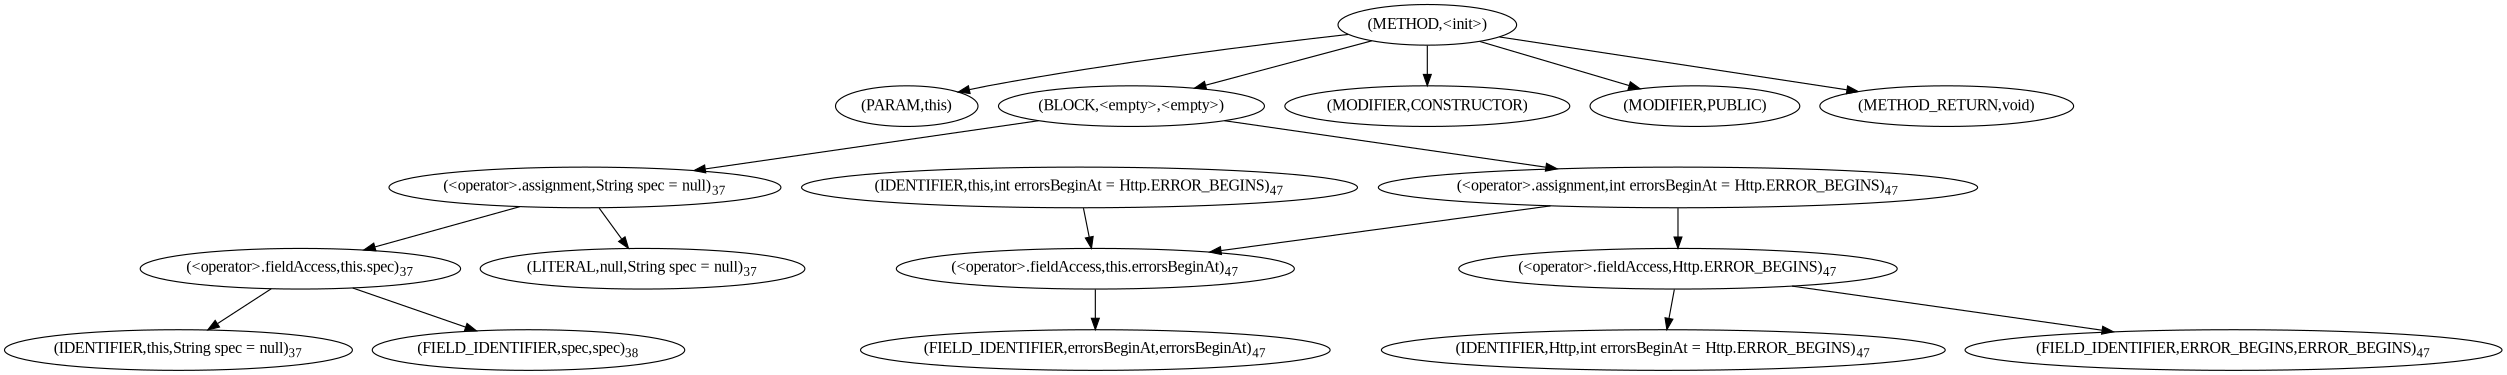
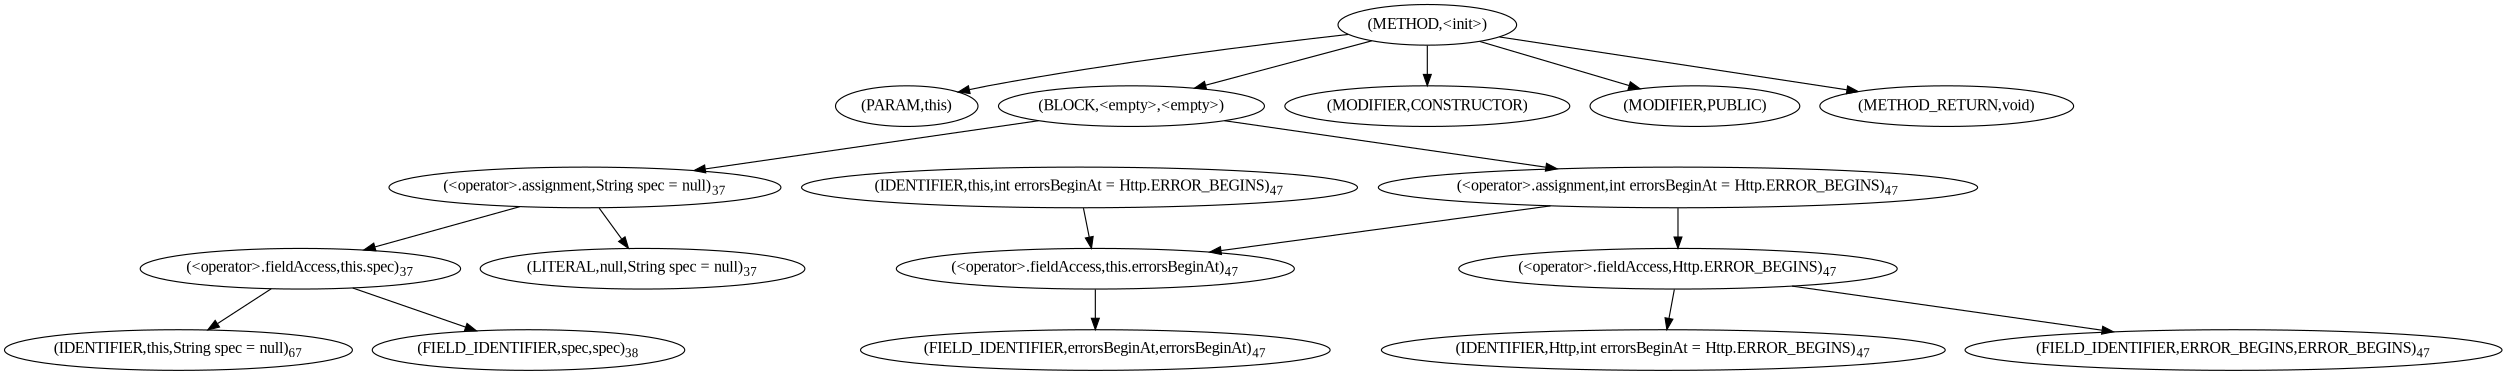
(296, 348) -> (296, 348)
